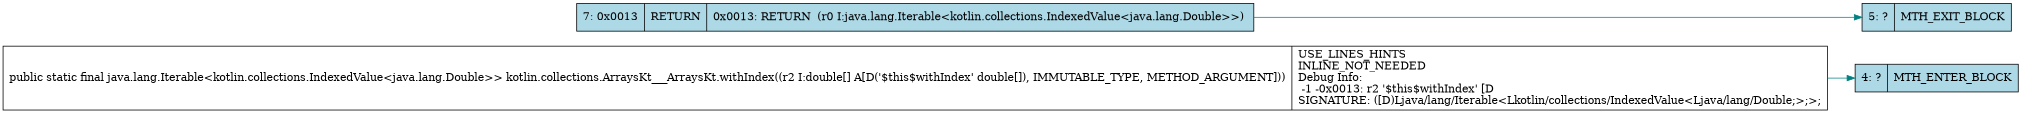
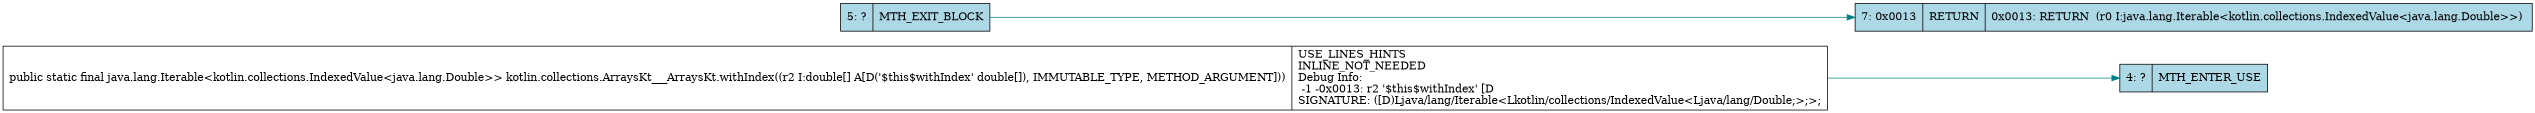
(1554, 17) -> (1419, 17)
(1953, 78) -> (2210, 78)
